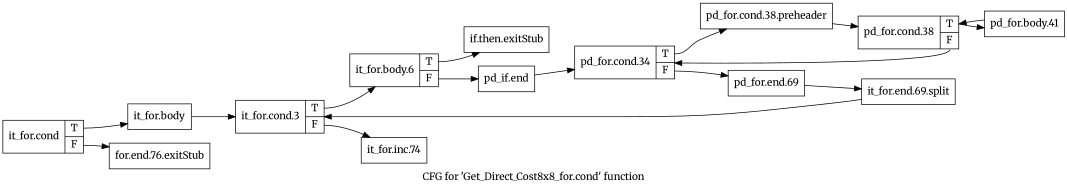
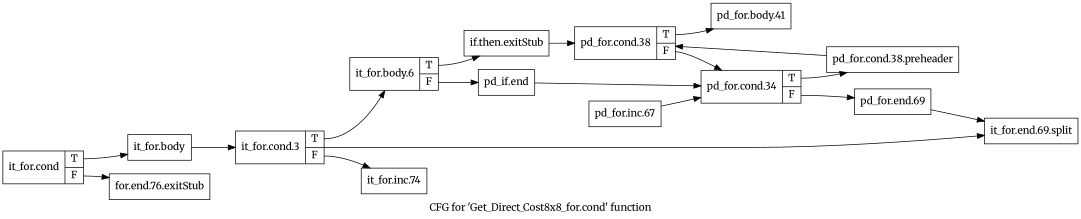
(975, 21) -> (558, 43)
none -> (625, 114)
(597, 117) -> (651, 147)
